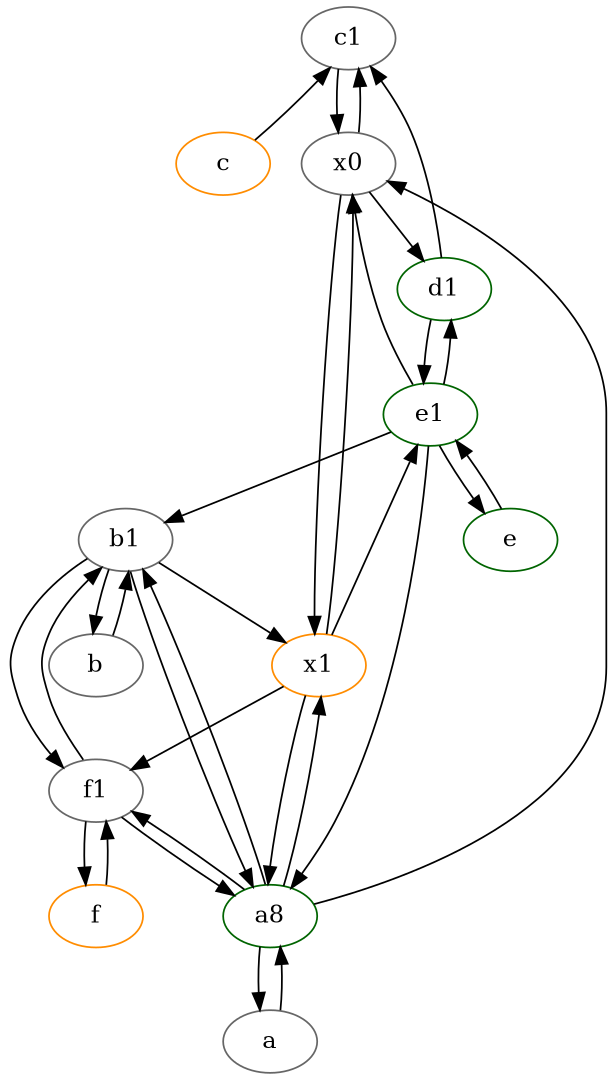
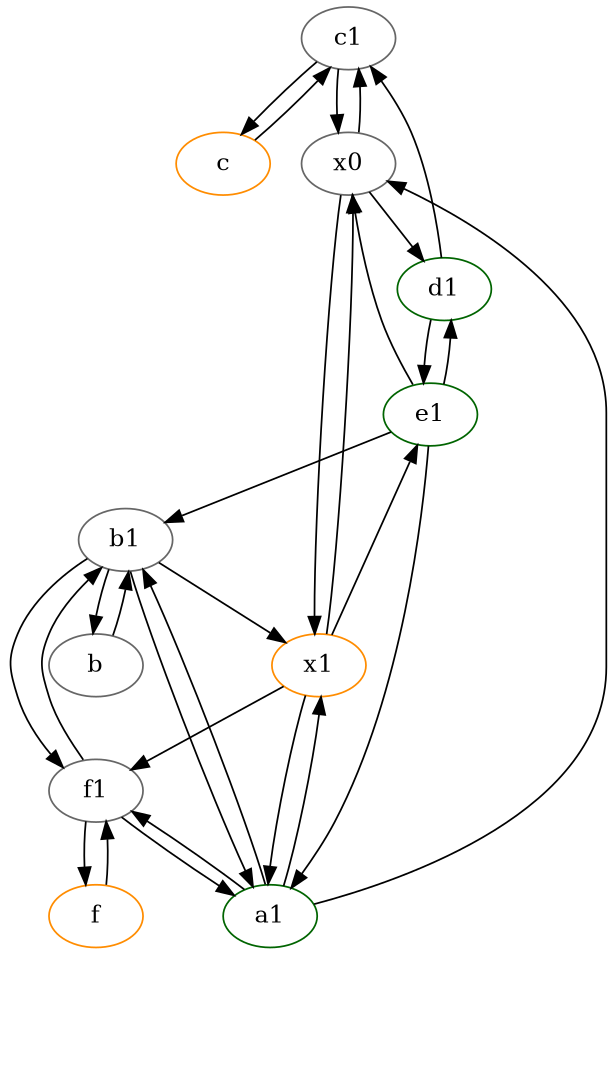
none -> (285, 91)
(511, 540) -> none
(270, 916) -> (270, 916)
(270, 1042) -> none
